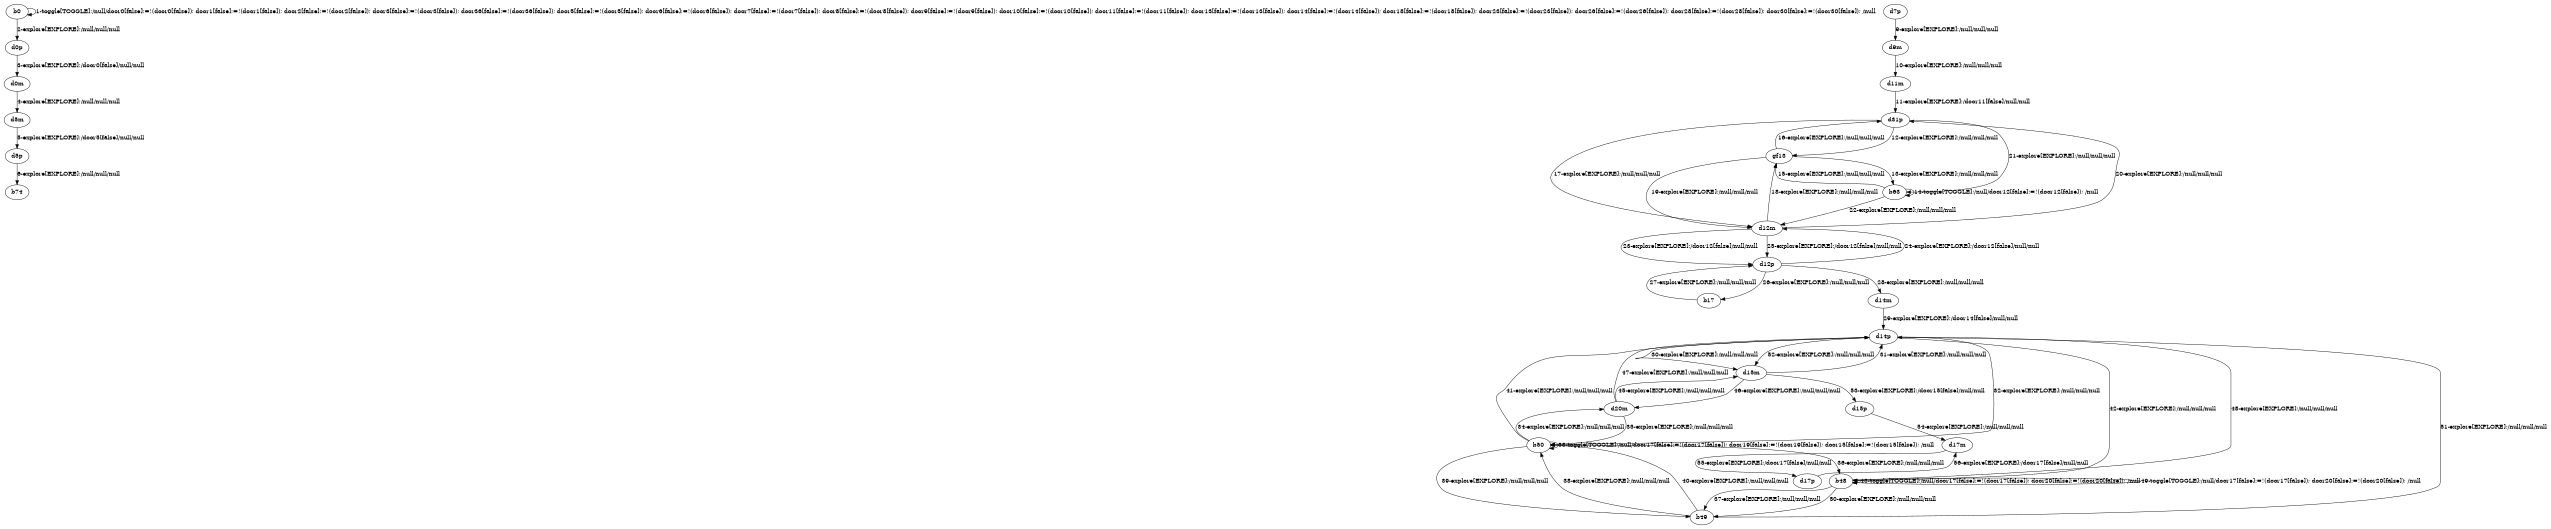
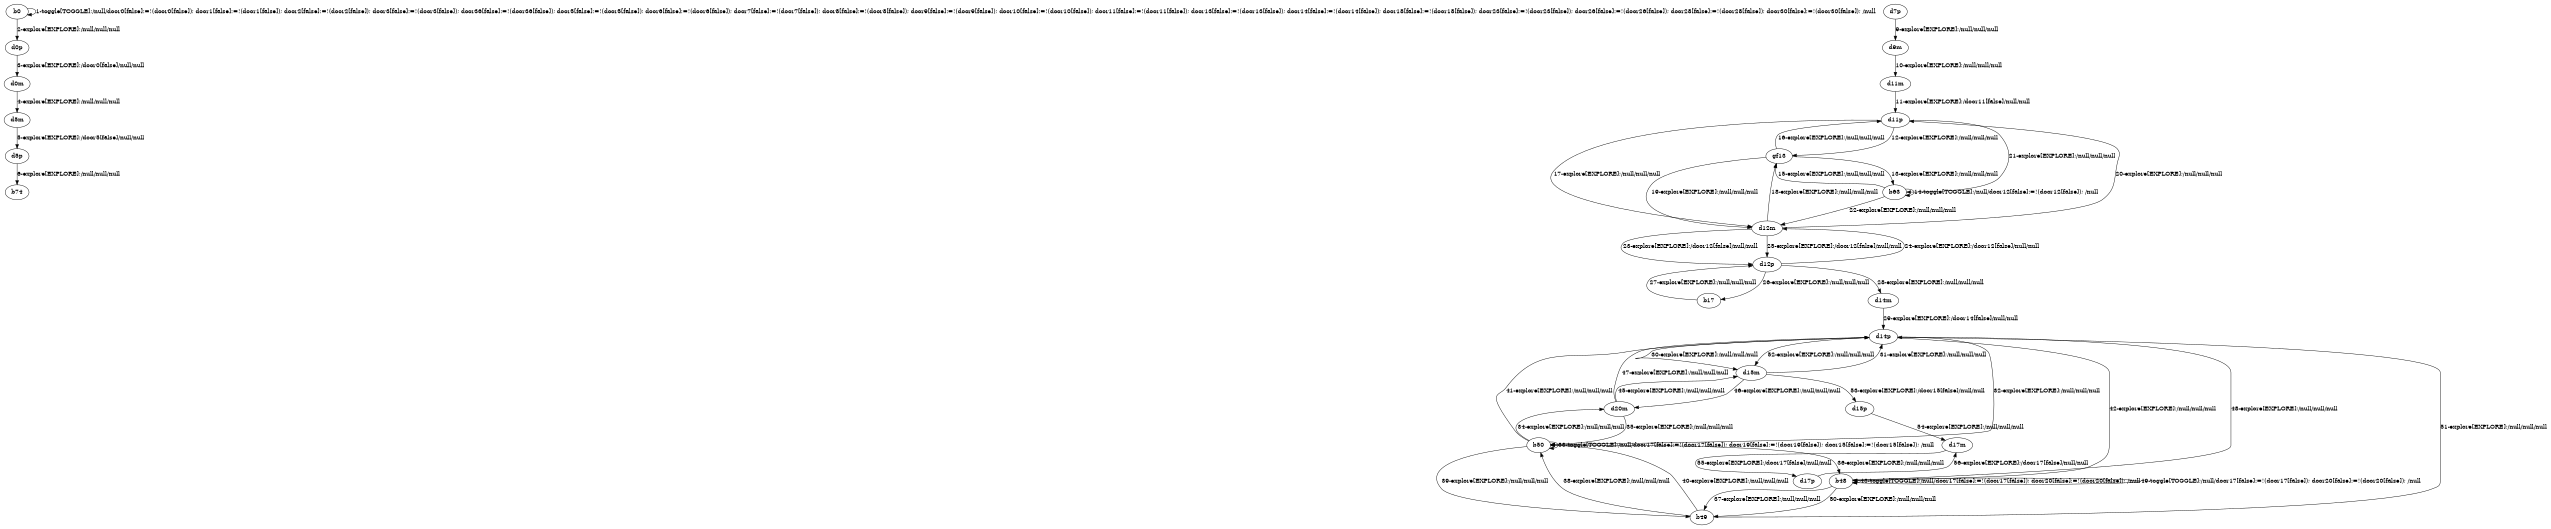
(1895, 120) -> (1895, 120)
